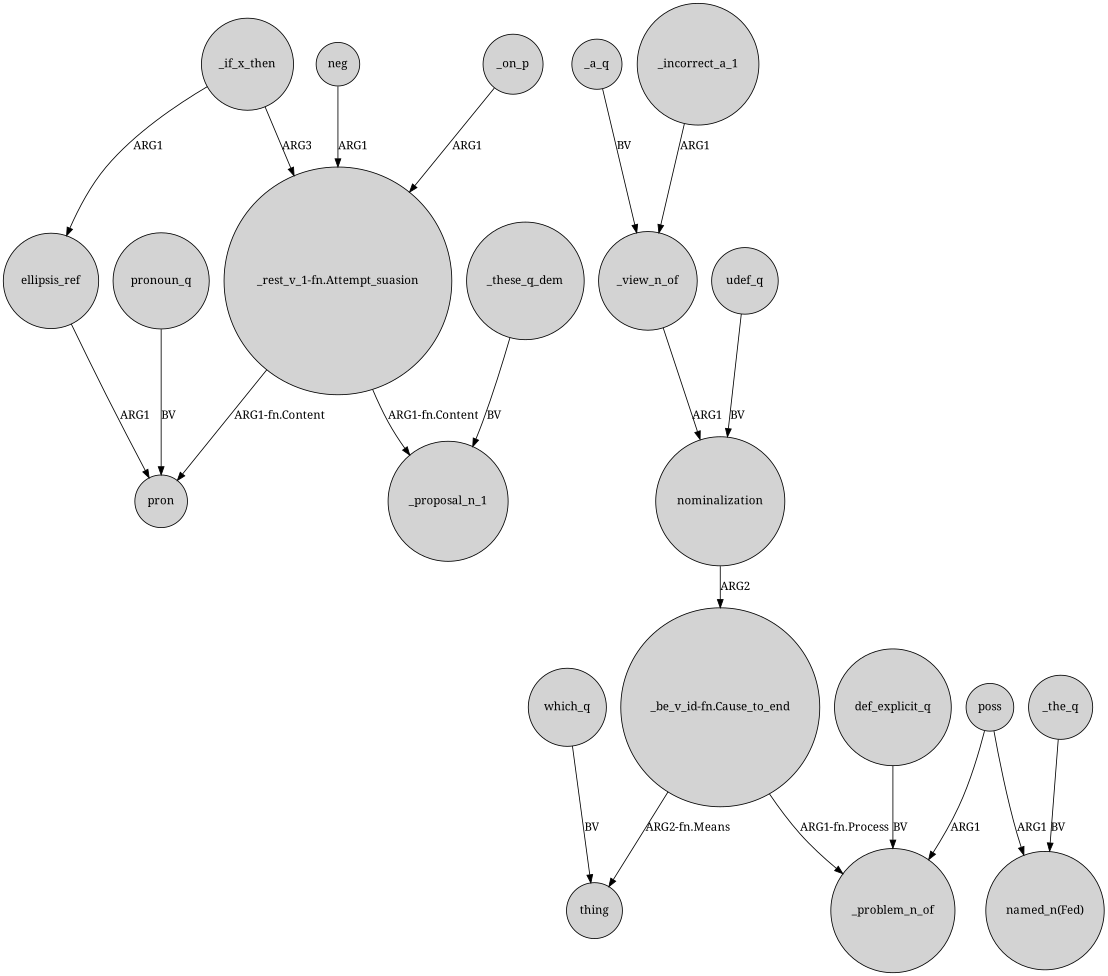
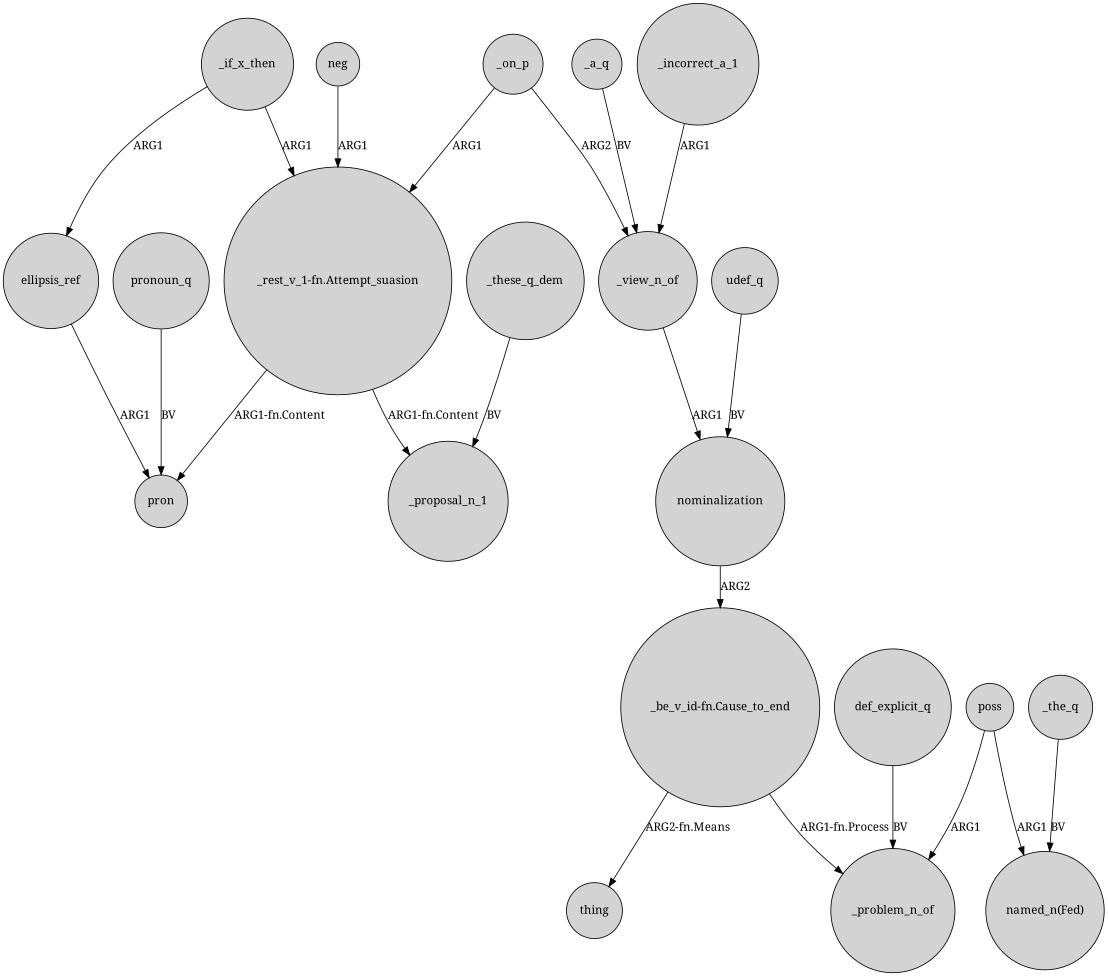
(297, 146) -> (297, 146)
none -> (583, 155)
(567, 707) -> none
